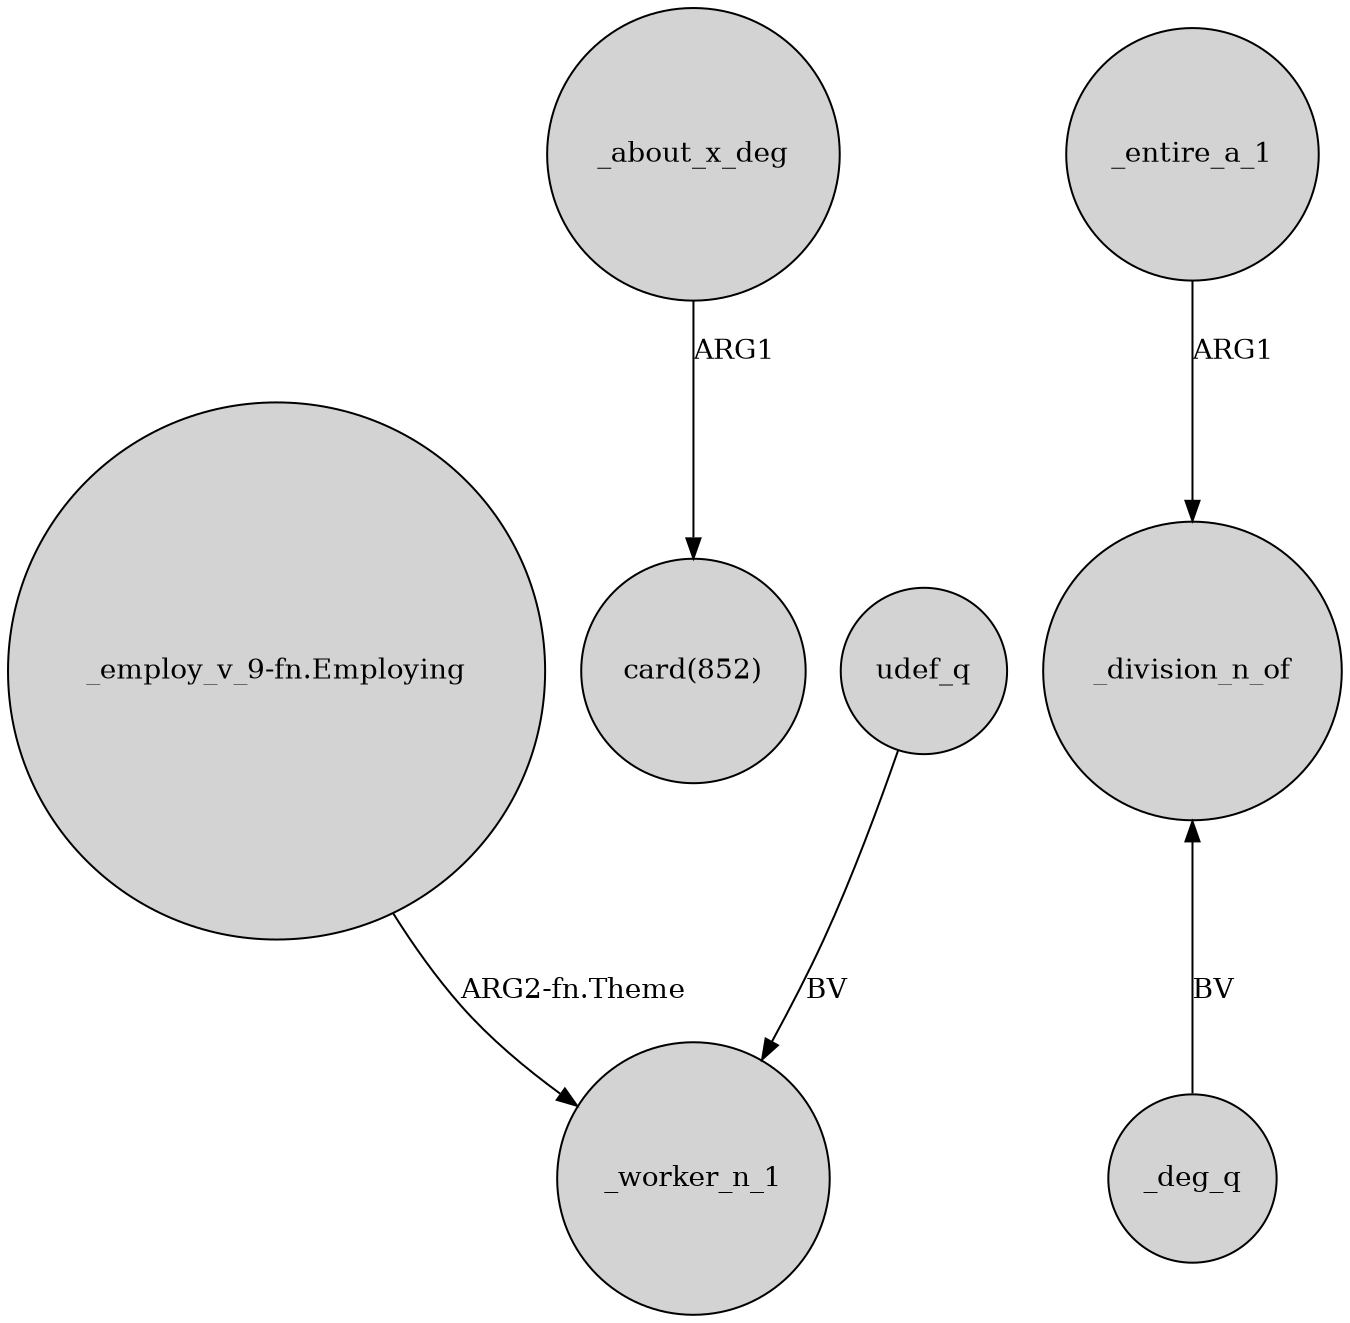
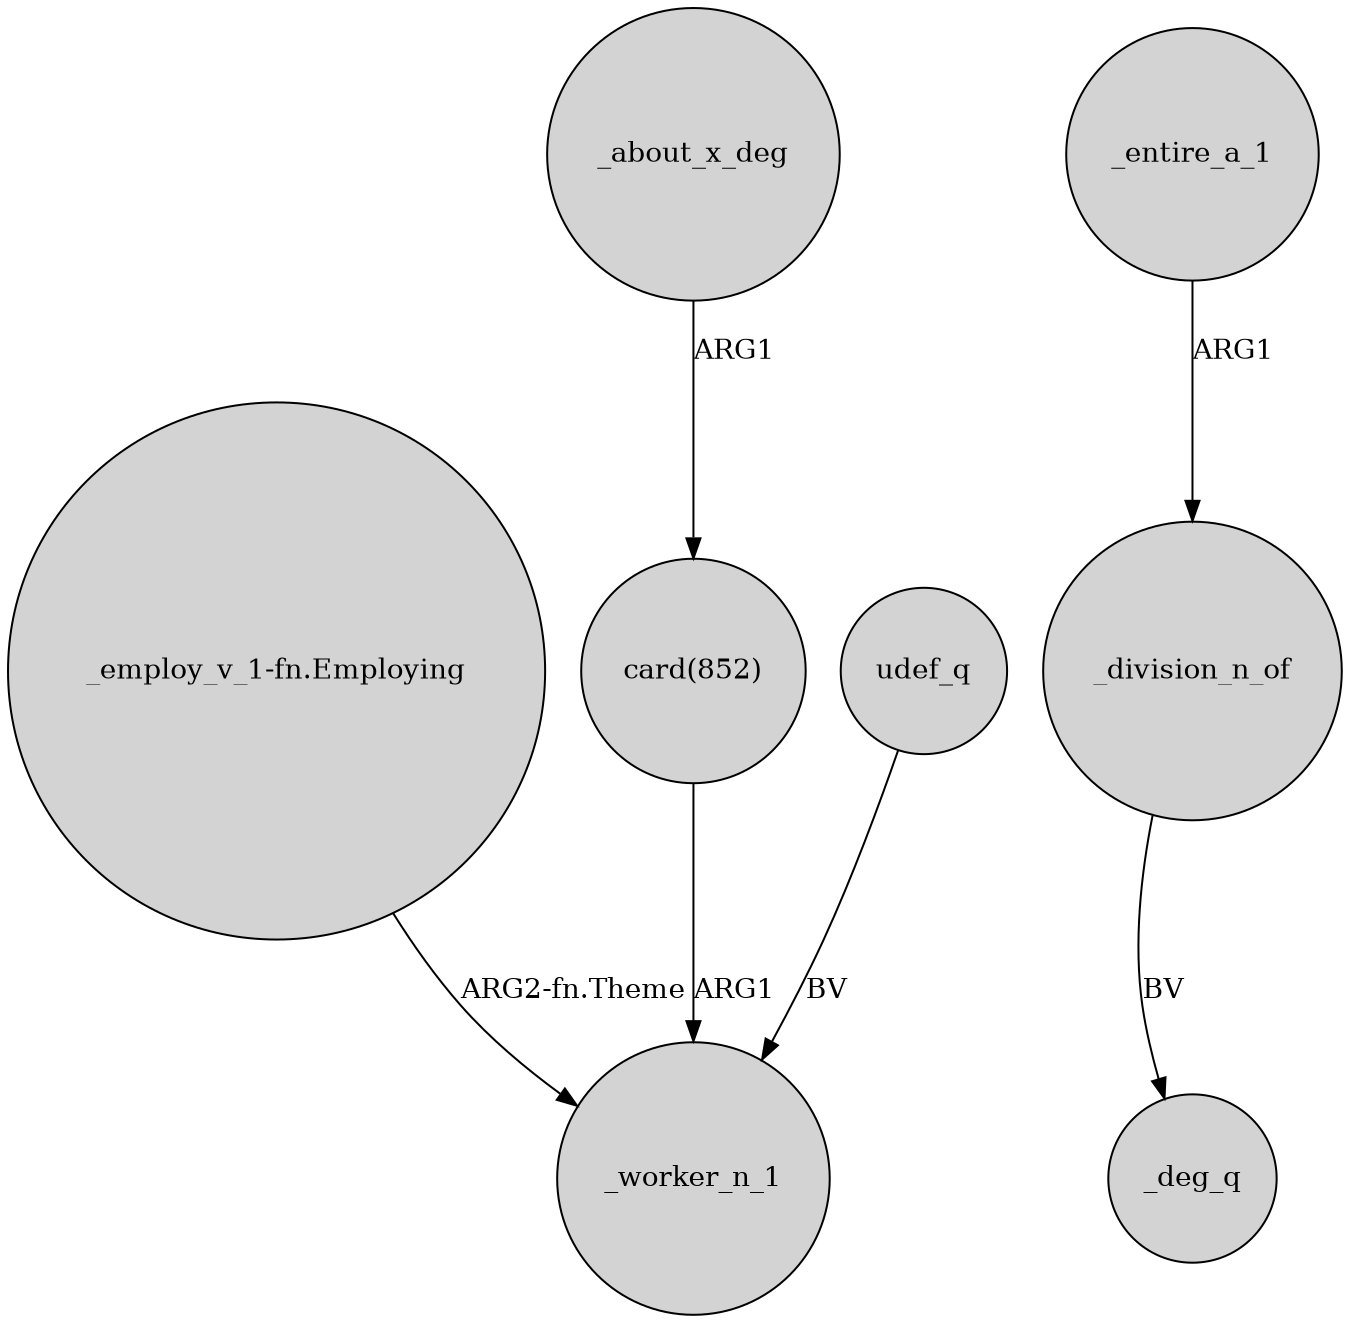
(277, 671) -> (277, 671)
none -> (693, 902)
(1192, 967) -> (1139, 948)
